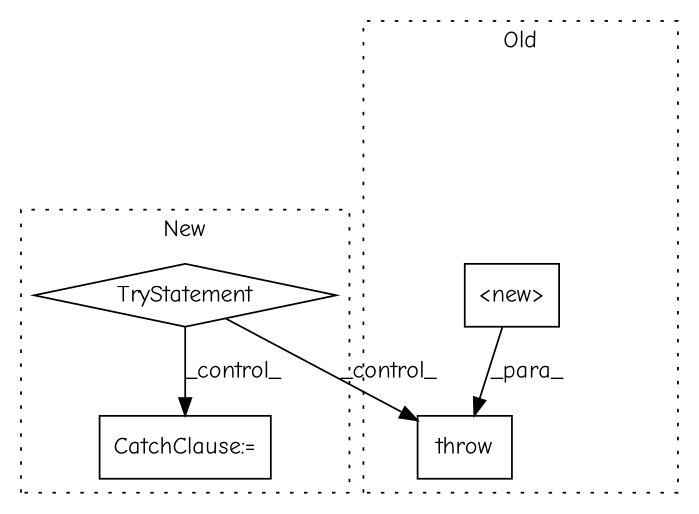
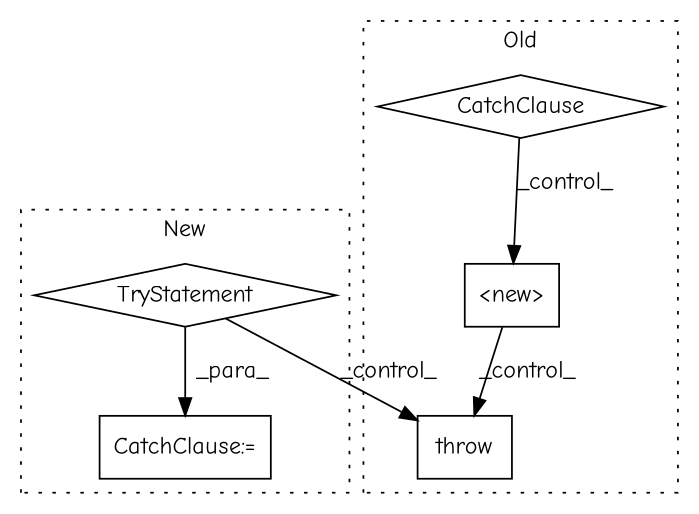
none -> (521, 107)
(233, 371) -> (233, 371)
(528, 371) -> (528, 371)
